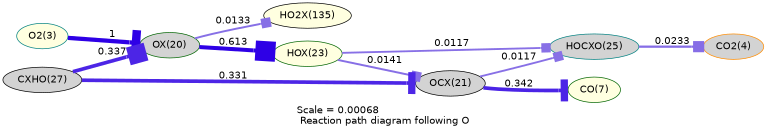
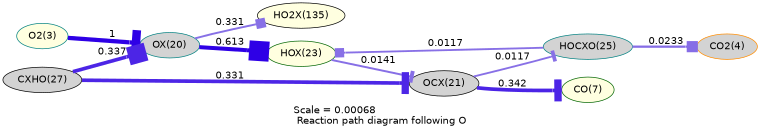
(232, 21) -> (229, 22)
(170, 45) -> (170, 45)
(441, 50) -> (444, 50)
(516, 67) -> (512, 67)
(374, 68) -> (370, 68)
